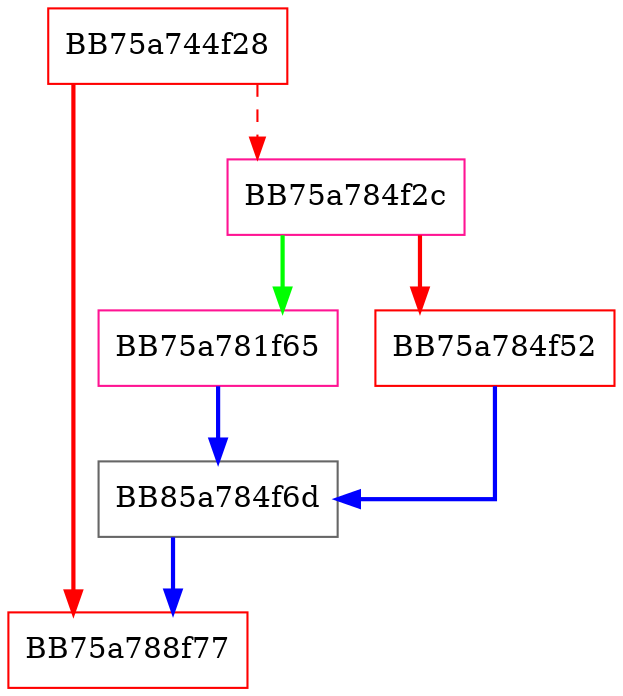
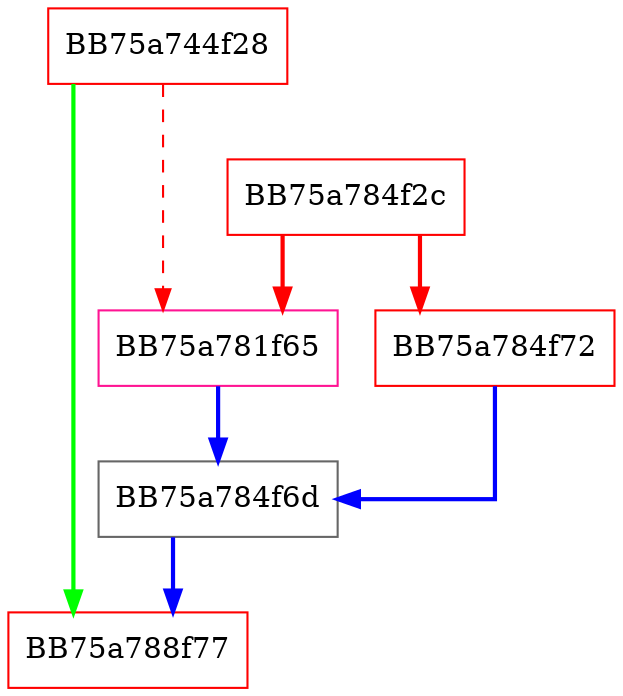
(257, 111) -> (163, 187)
(346, 197) -> (346, 197)
(283, 262) -> (283, 262)
(73, 338) -> (73, 338)
(495, 348) -> (495, 348)
(218, 499) -> (218, 499)
